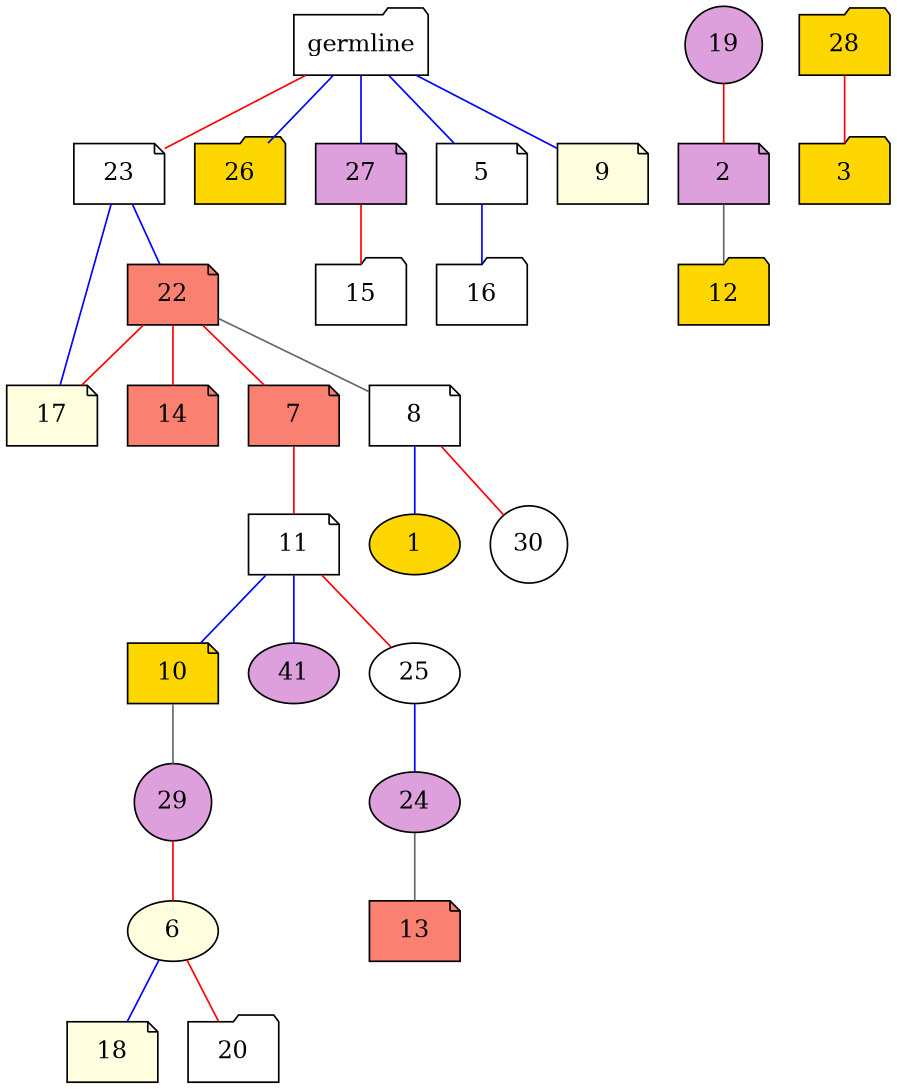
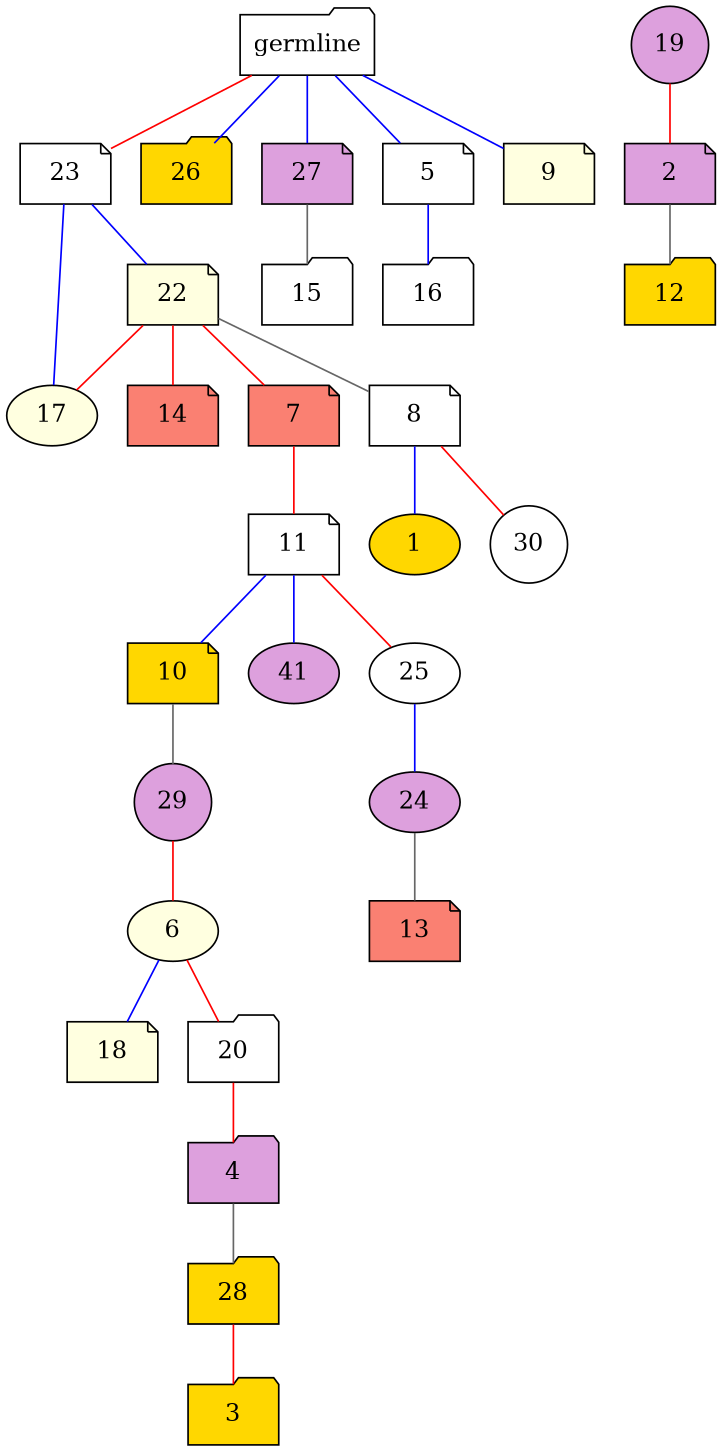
(361, 234) -> (307, 234)
(173, 295) -> (173, 295)
(52, 416) -> (52, 416)
none -> (233, 1173)
